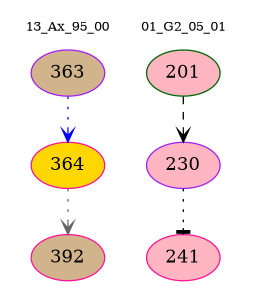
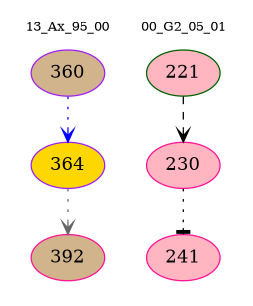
(184, 28) -> (184, 28)
(68, 73) -> (68, 73)
(183, 73) -> (183, 73)
(68, 165) -> (68, 165)
(183, 165) -> (183, 165)
